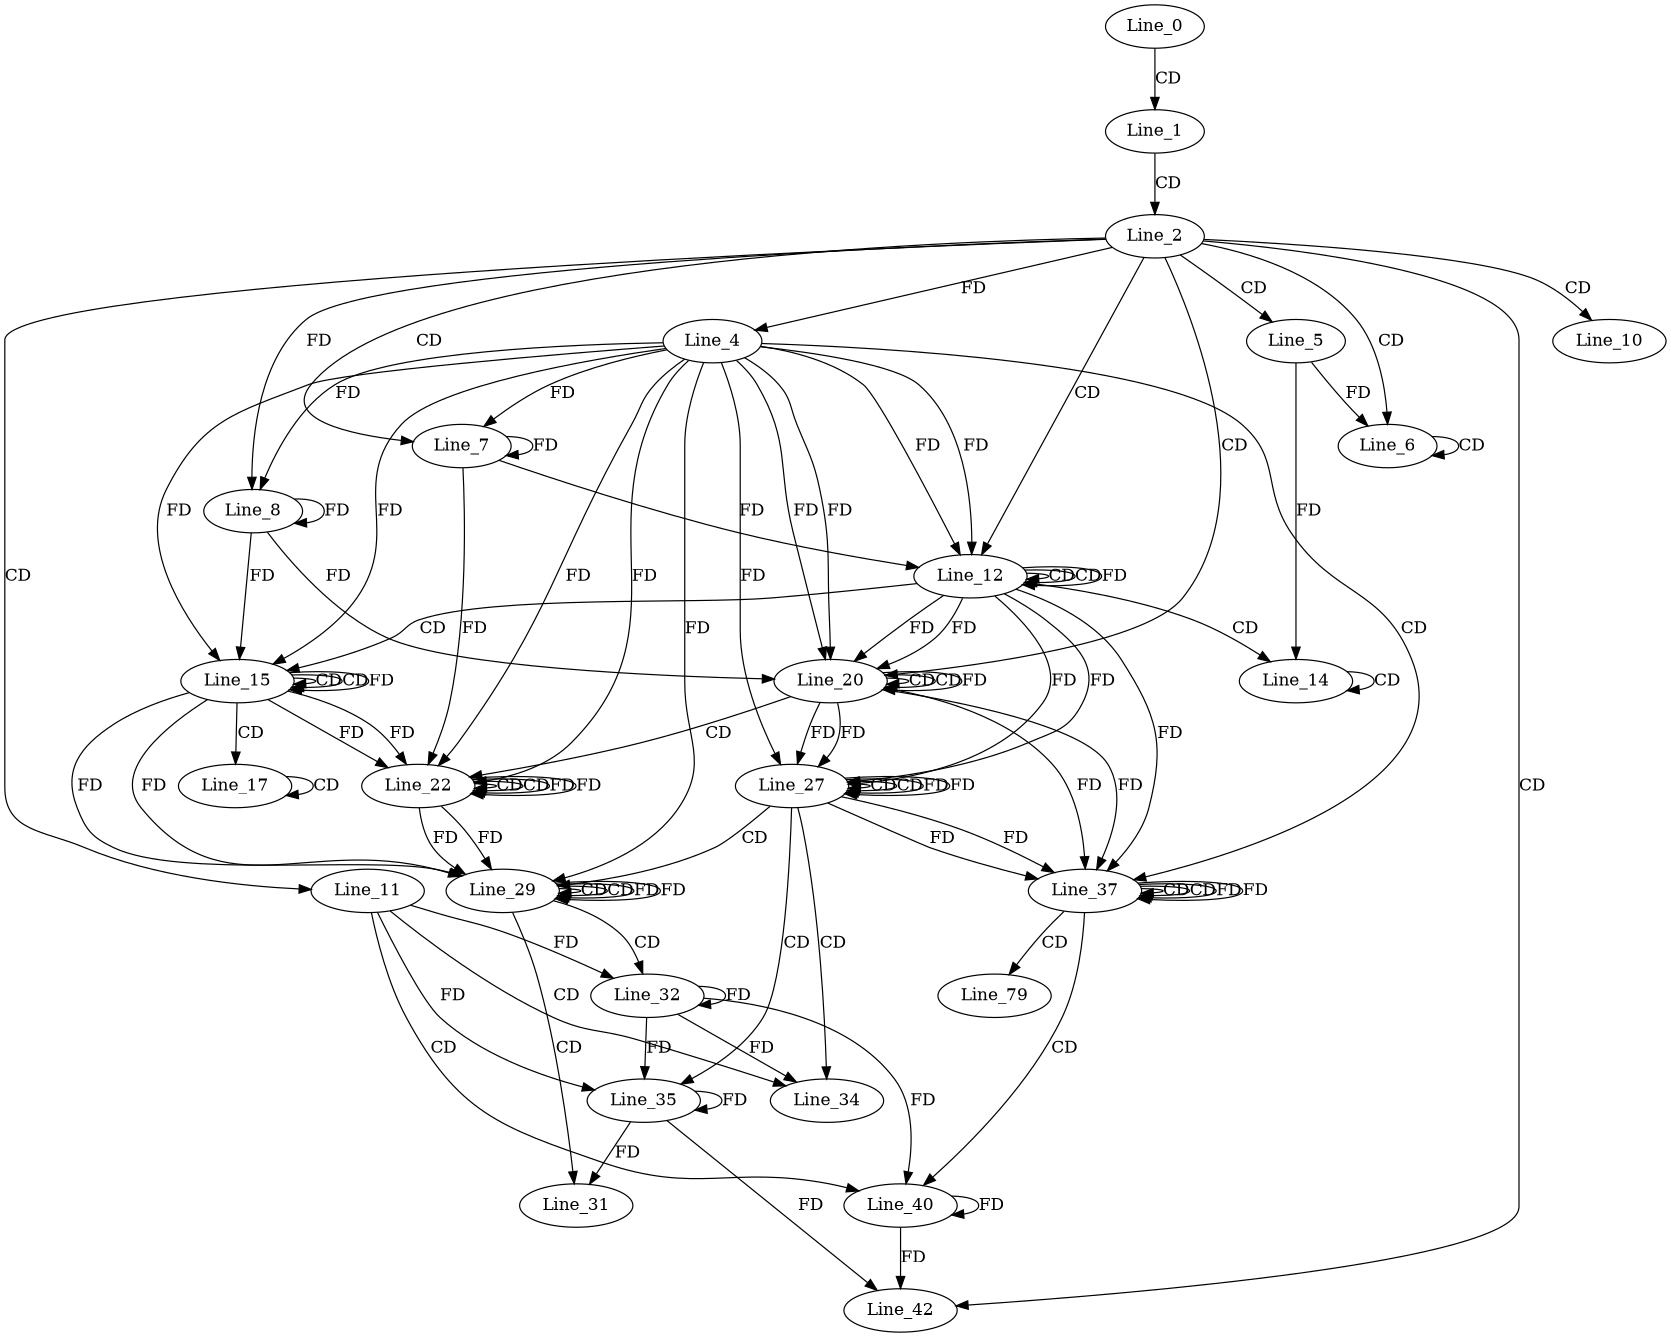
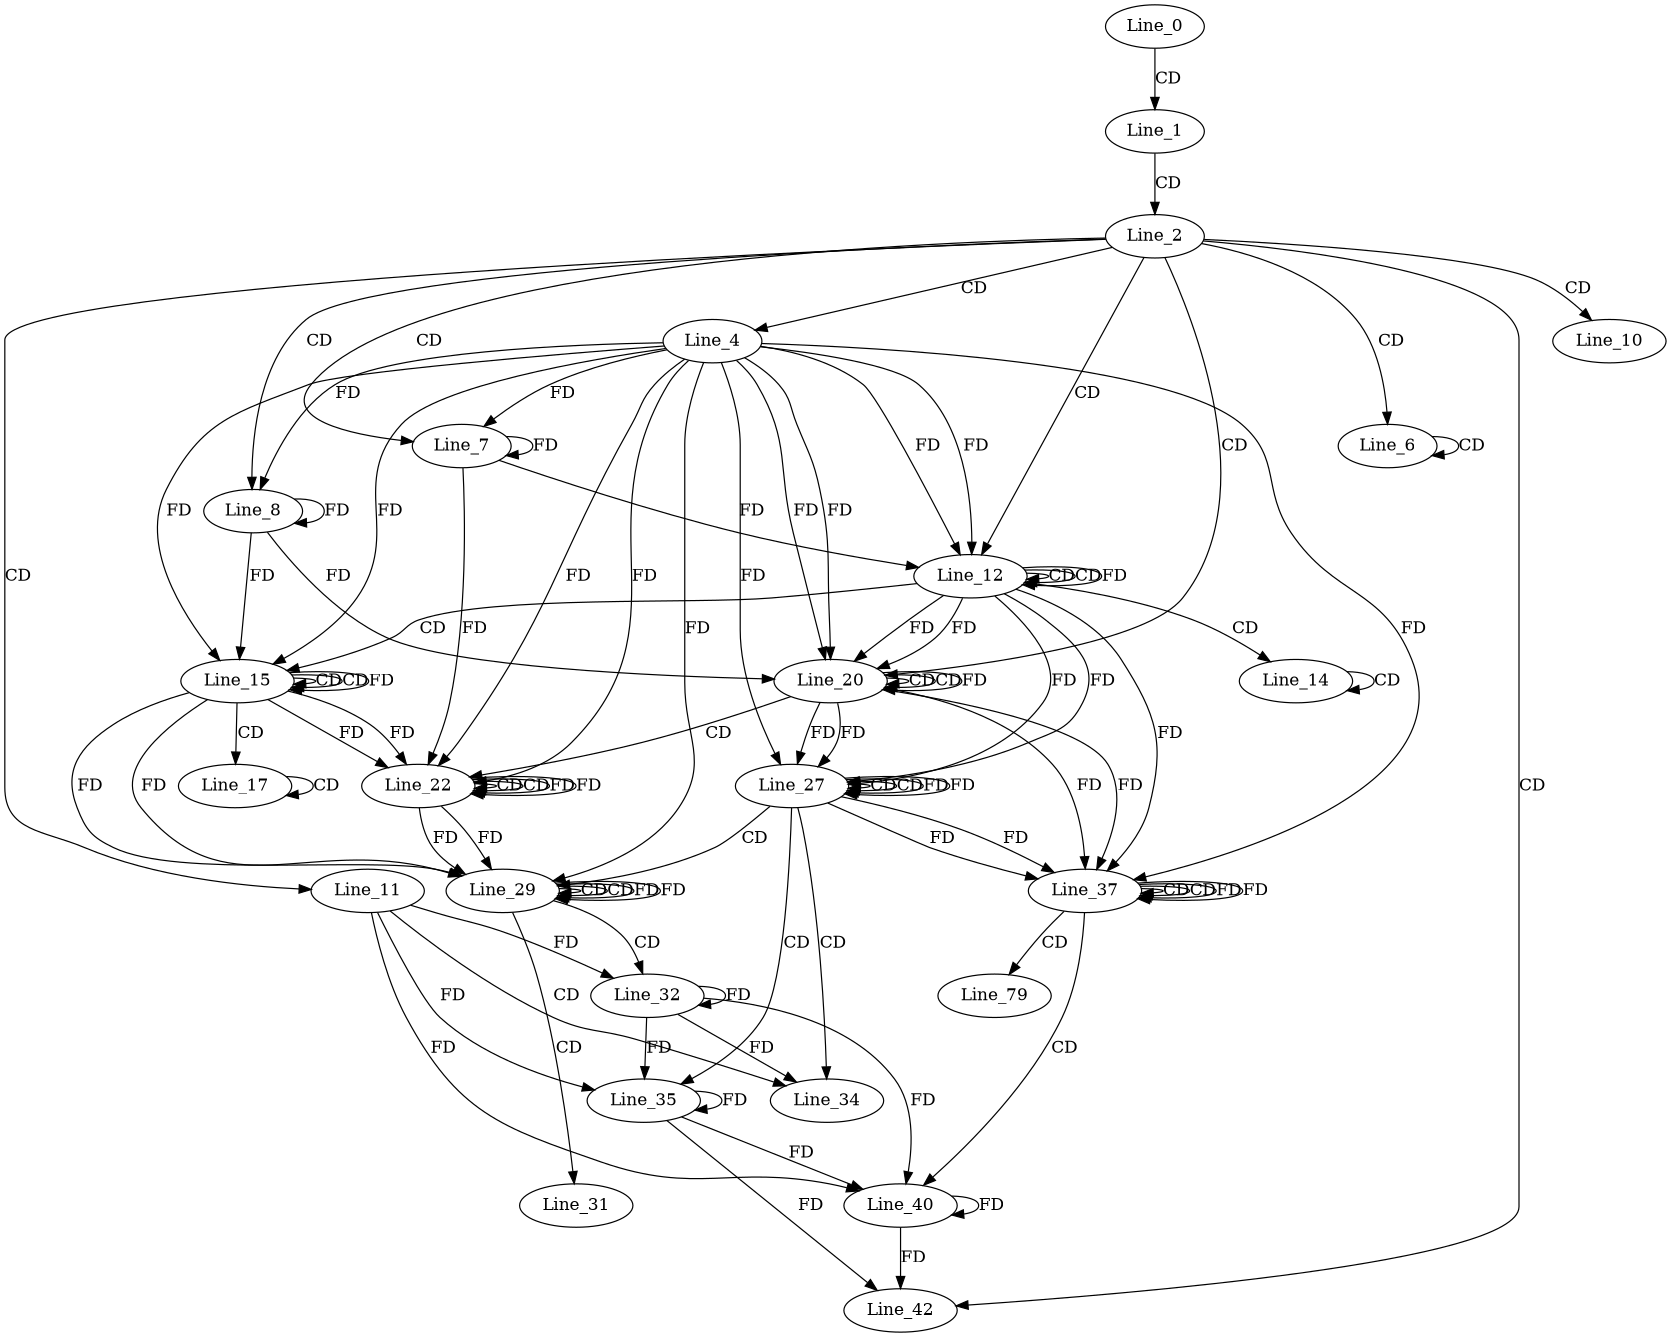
(974, 289) -> (974, 289)
(319, 341) -> (319, 341)
(1296, 341) -> none
(1414, 629) -> (1414, 629)
(444, 1048) -> (444, 1048)
(613, 1148) -> (767, 1151)
